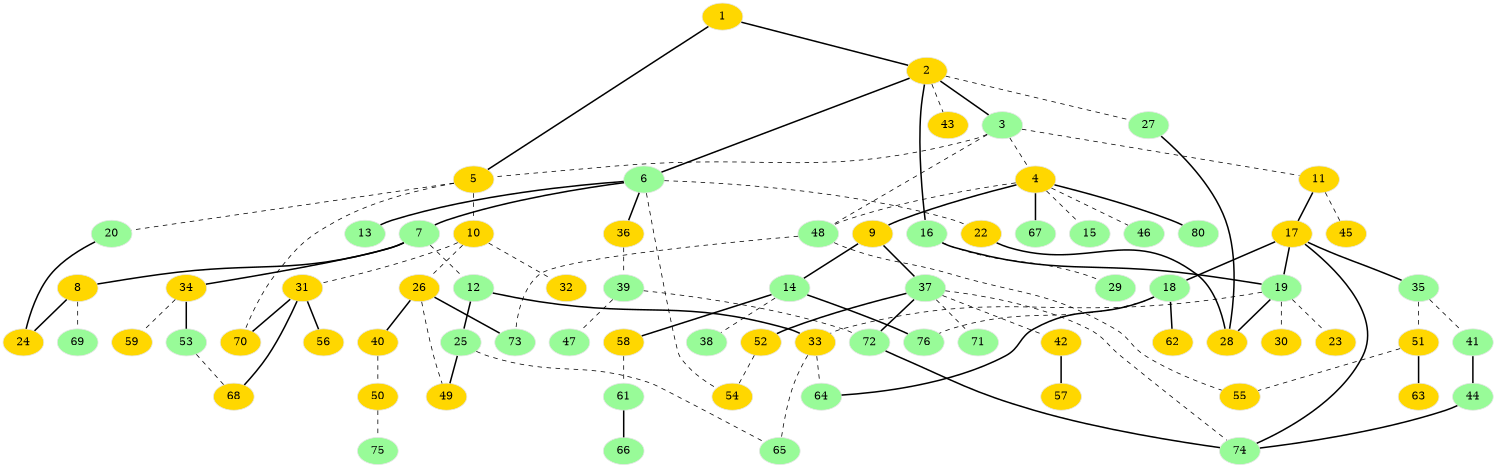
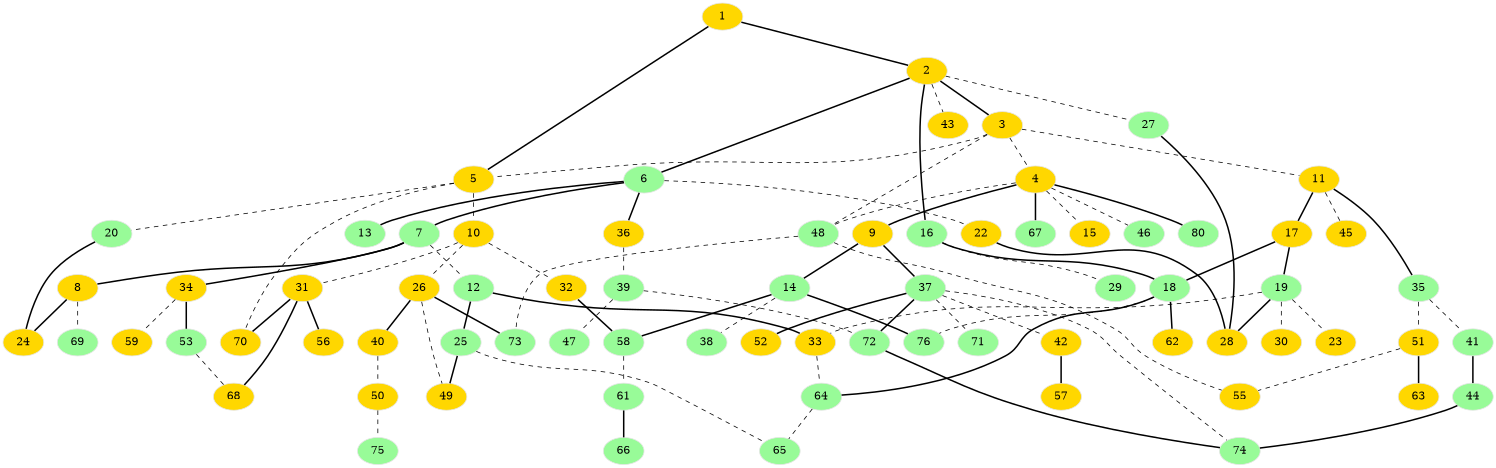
(1002, 125) -> (1002, 125)
(1090, 234) -> (1090, 234)
(1355, 262) -> (1379, 226)
(1101, 268) -> (1048, 261)
none -> (592, 312)
(624, 342) -> (624, 342)
(1364, 352) -> none
(790, 395) -> (801, 424)
(732, 397) -> none
